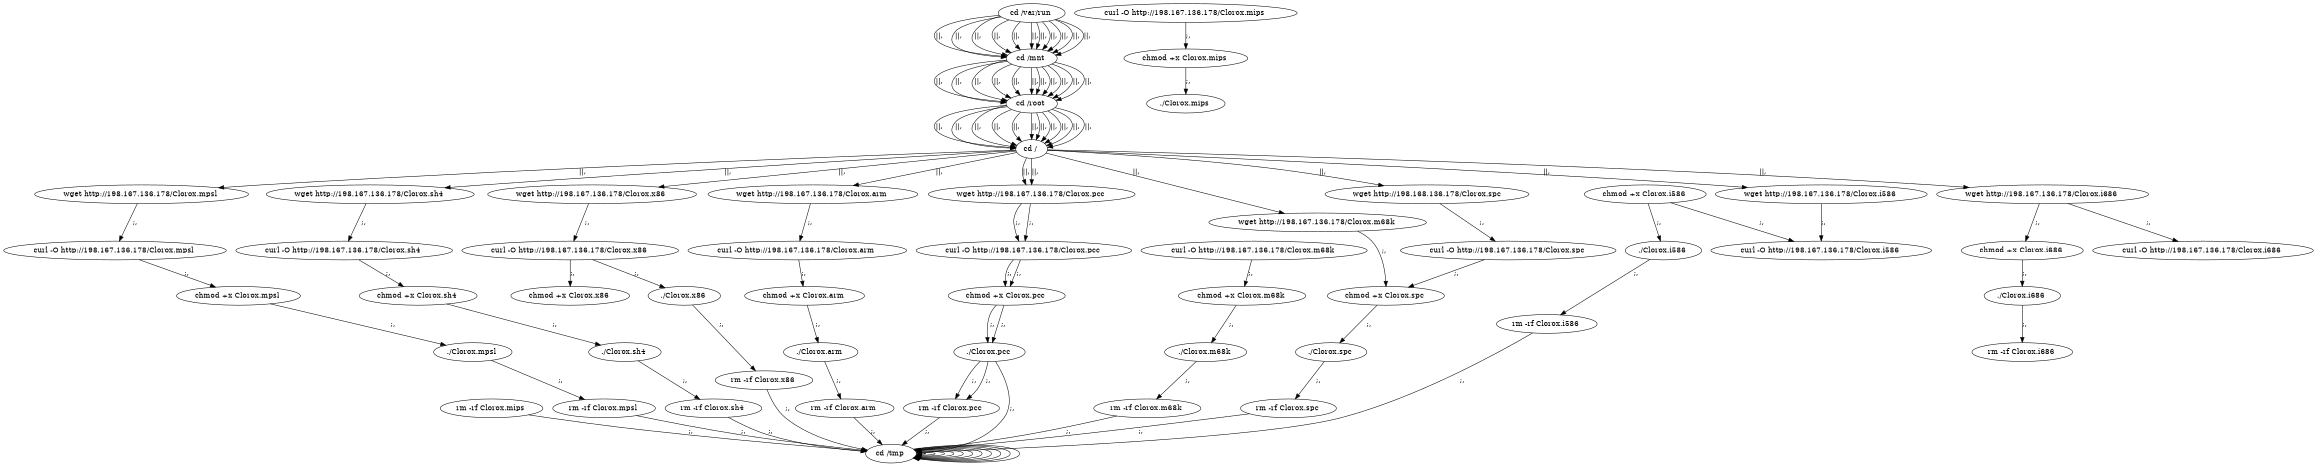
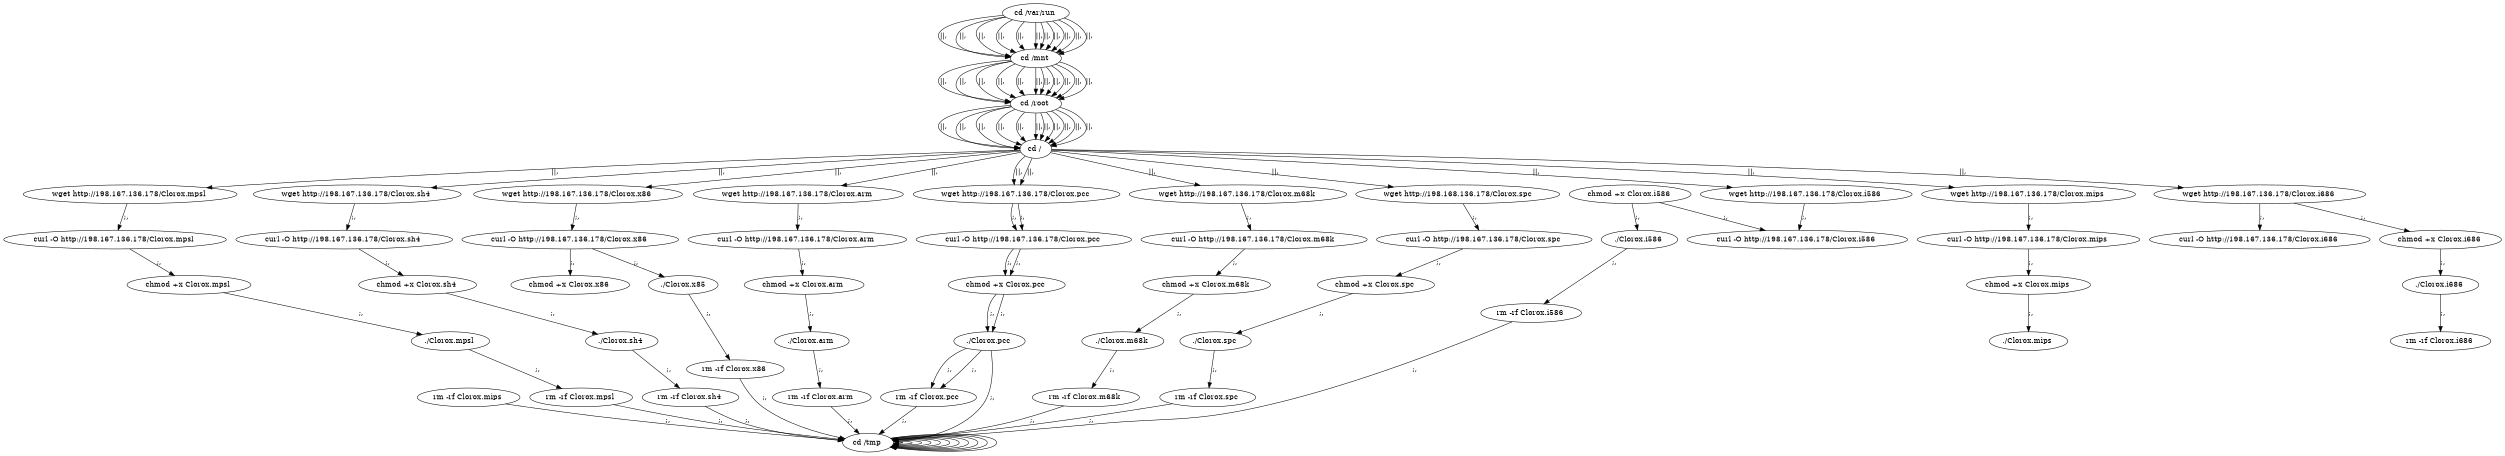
none -> (2029, 194)
(1379, 252) -> (1245, 214)
(684, 296) -> (683, 285)
